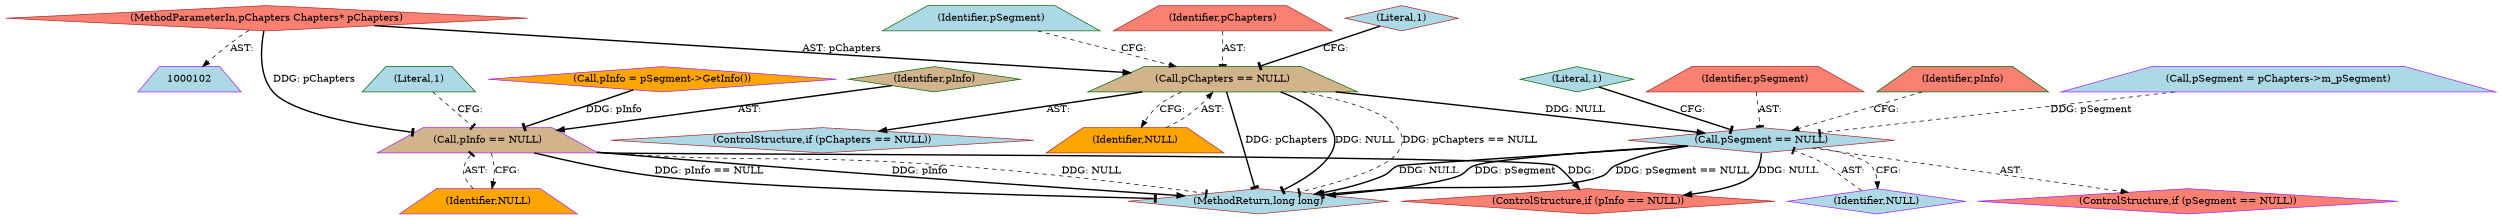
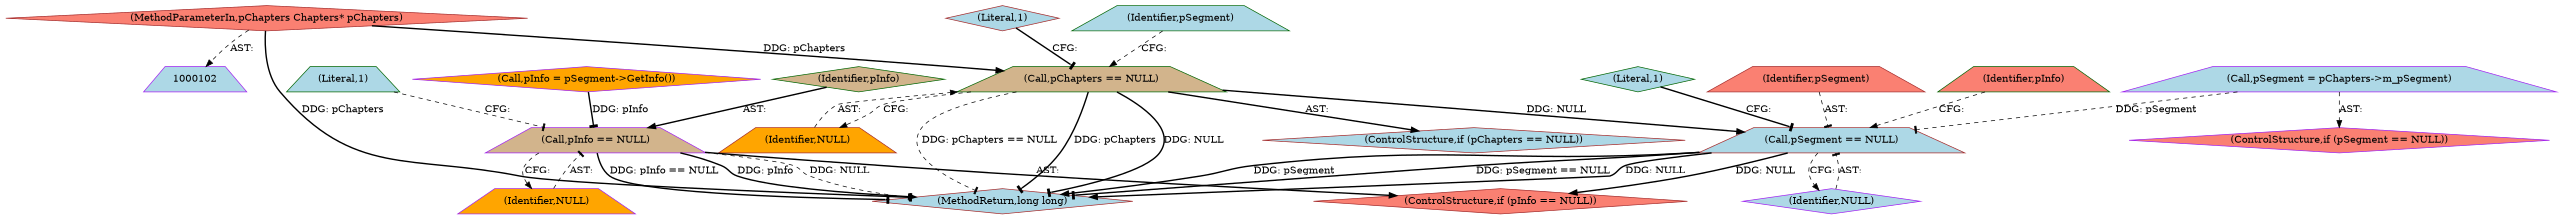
(1223, 18) -> none
(842, 49) -> (805, 49)
(308, 111) -> (551, 180)
(1761, 140) -> (1832, 140)
(1967, 170) -> (2339, 106)
(1583, 171) -> (1049, 171)
